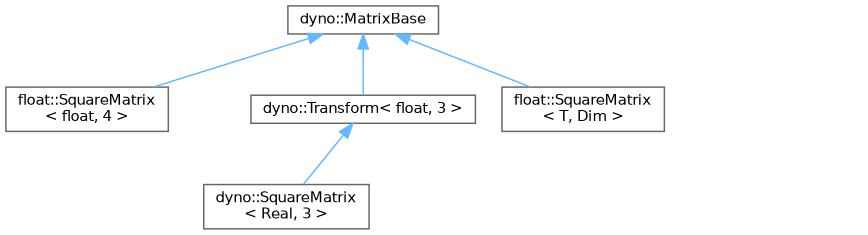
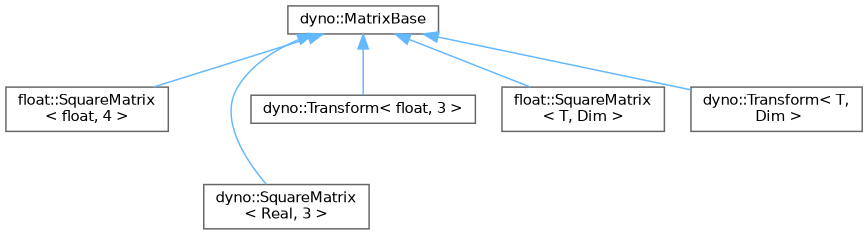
none -> (777, 109)
(324, 160) -> (232, 101)
